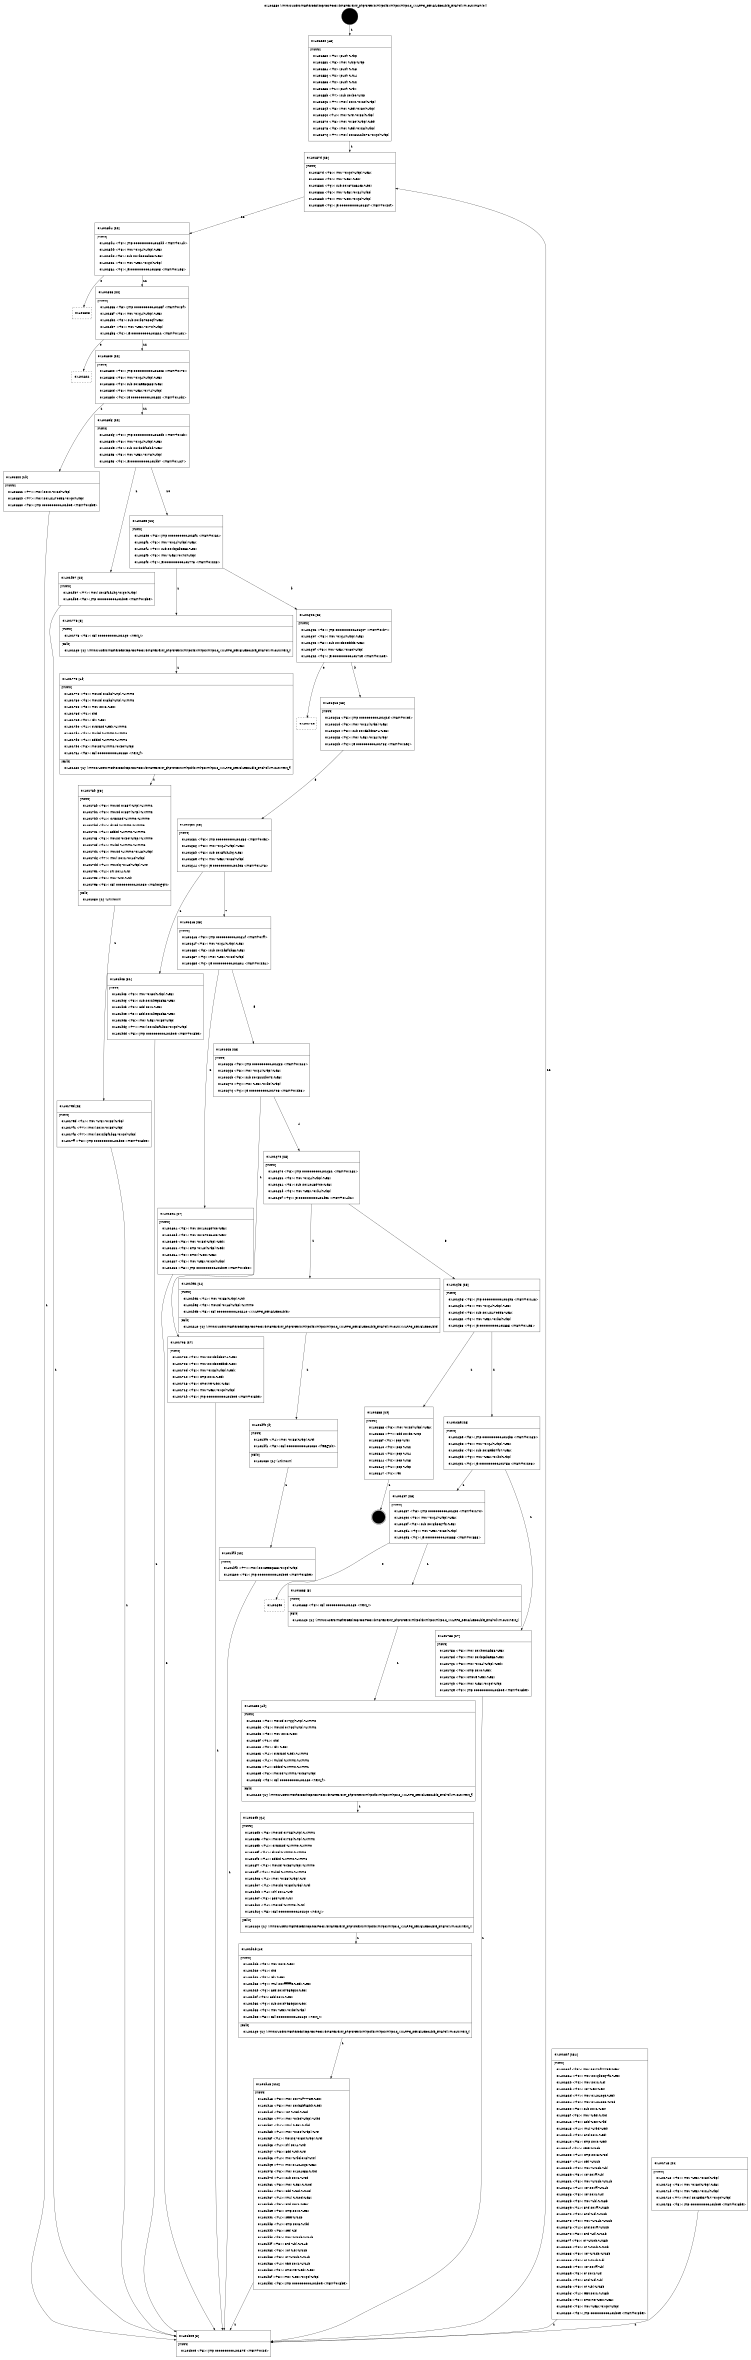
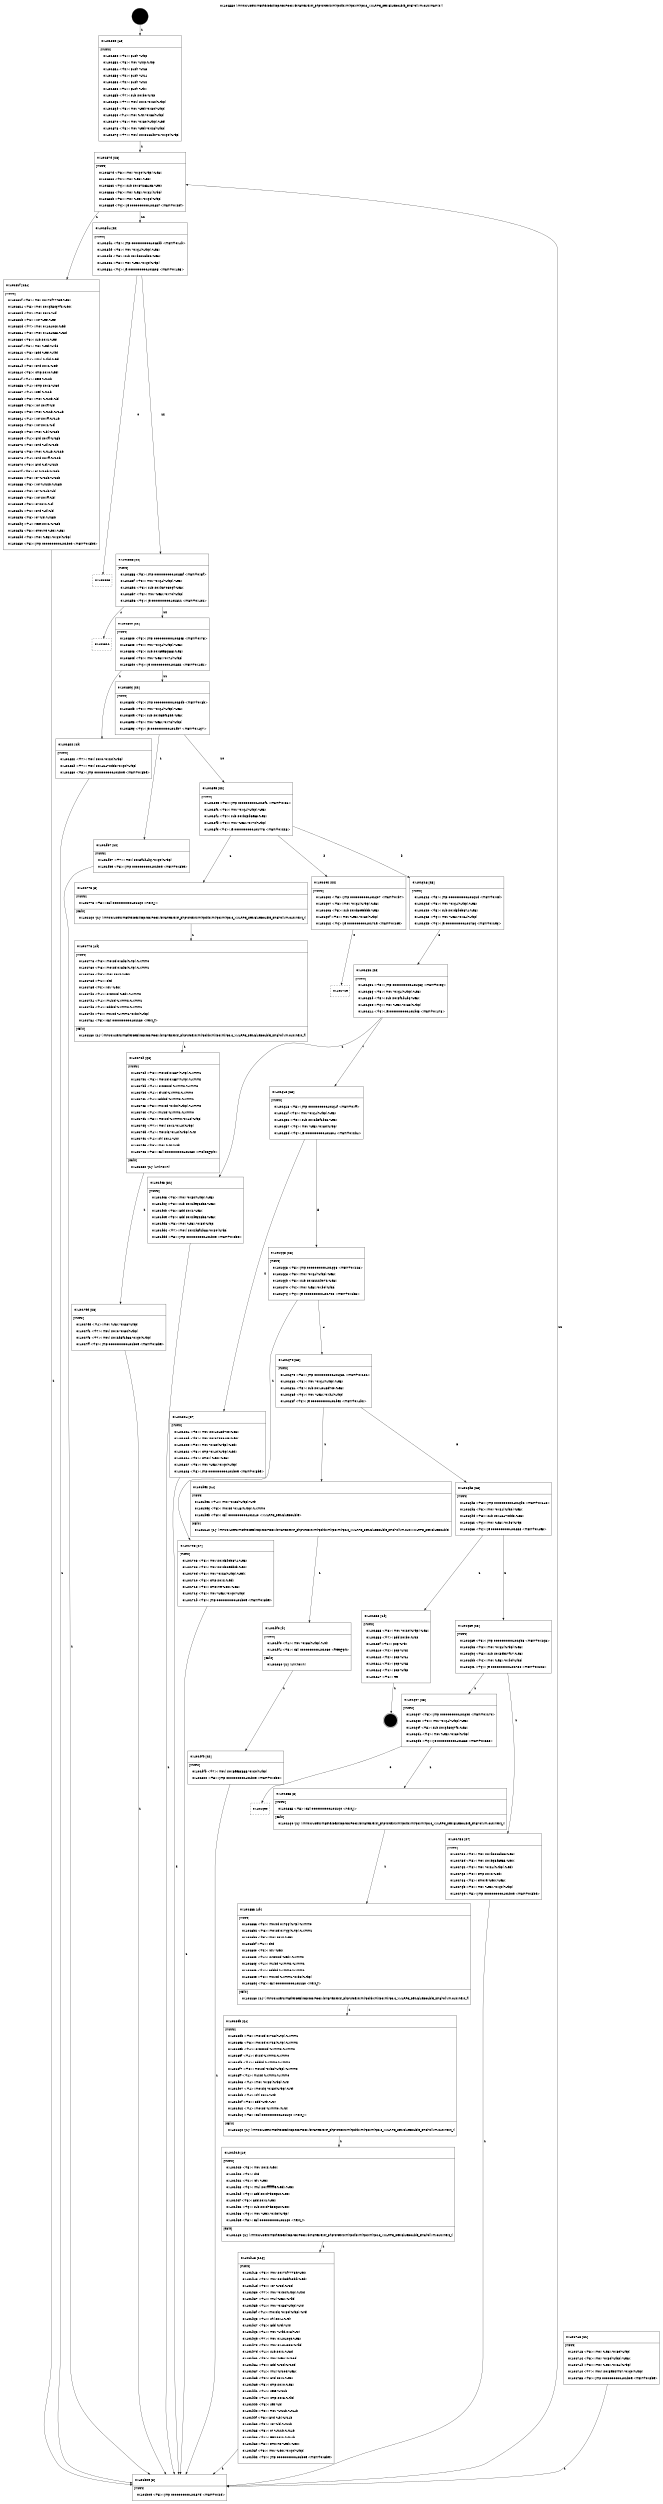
none -> (80, 243)
(100, 345) -> (120, 612)
(355, 679) -> (351, 850)
